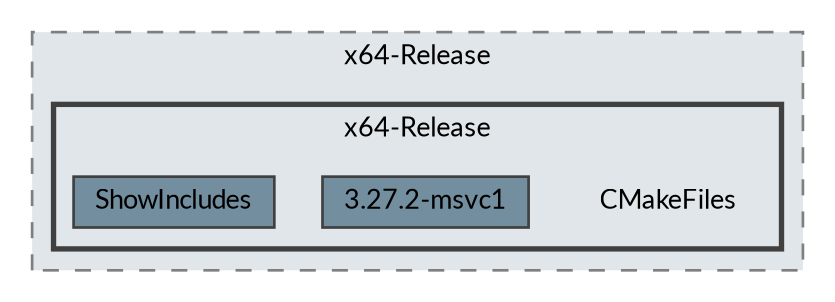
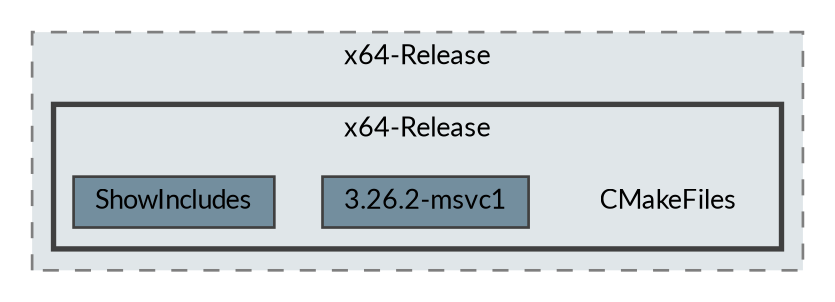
(426, 202) -> (426, 202)
